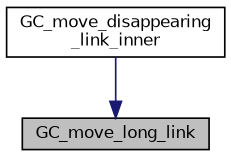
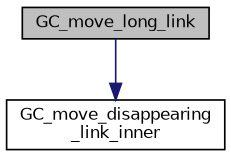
(116, 79) -> (116, 61)
